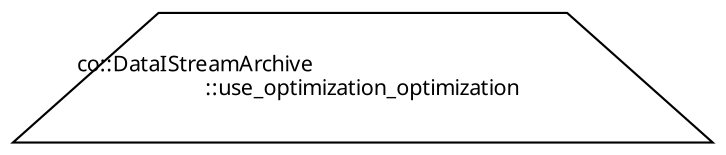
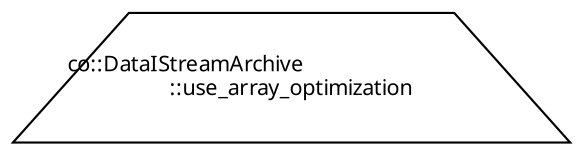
(363, 78) -> (292, 78)
